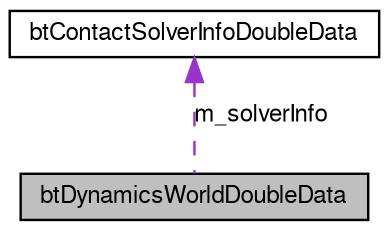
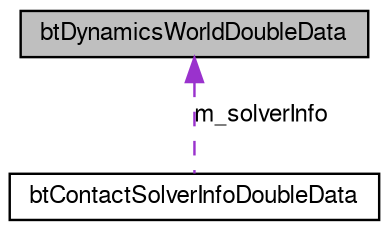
(194, 128) -> (194, 128)
